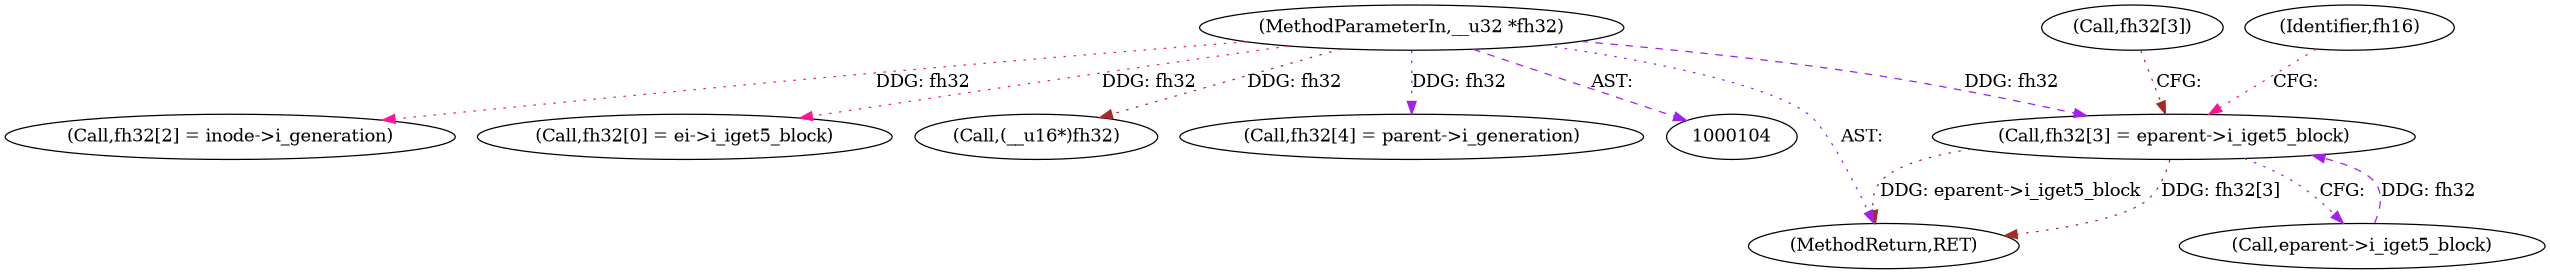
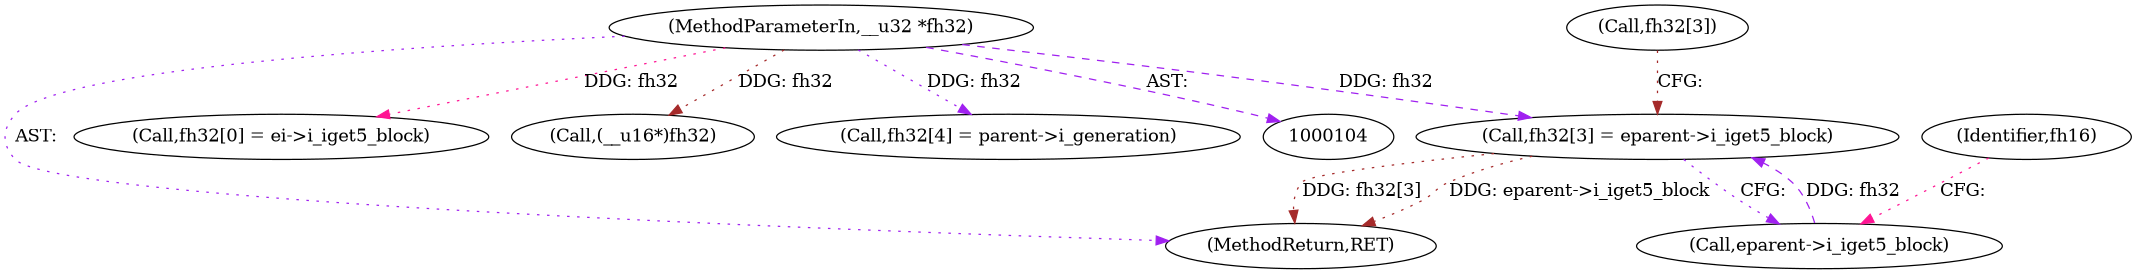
(2268, 78) -> (1931, 188)
(230, 137) -> none
